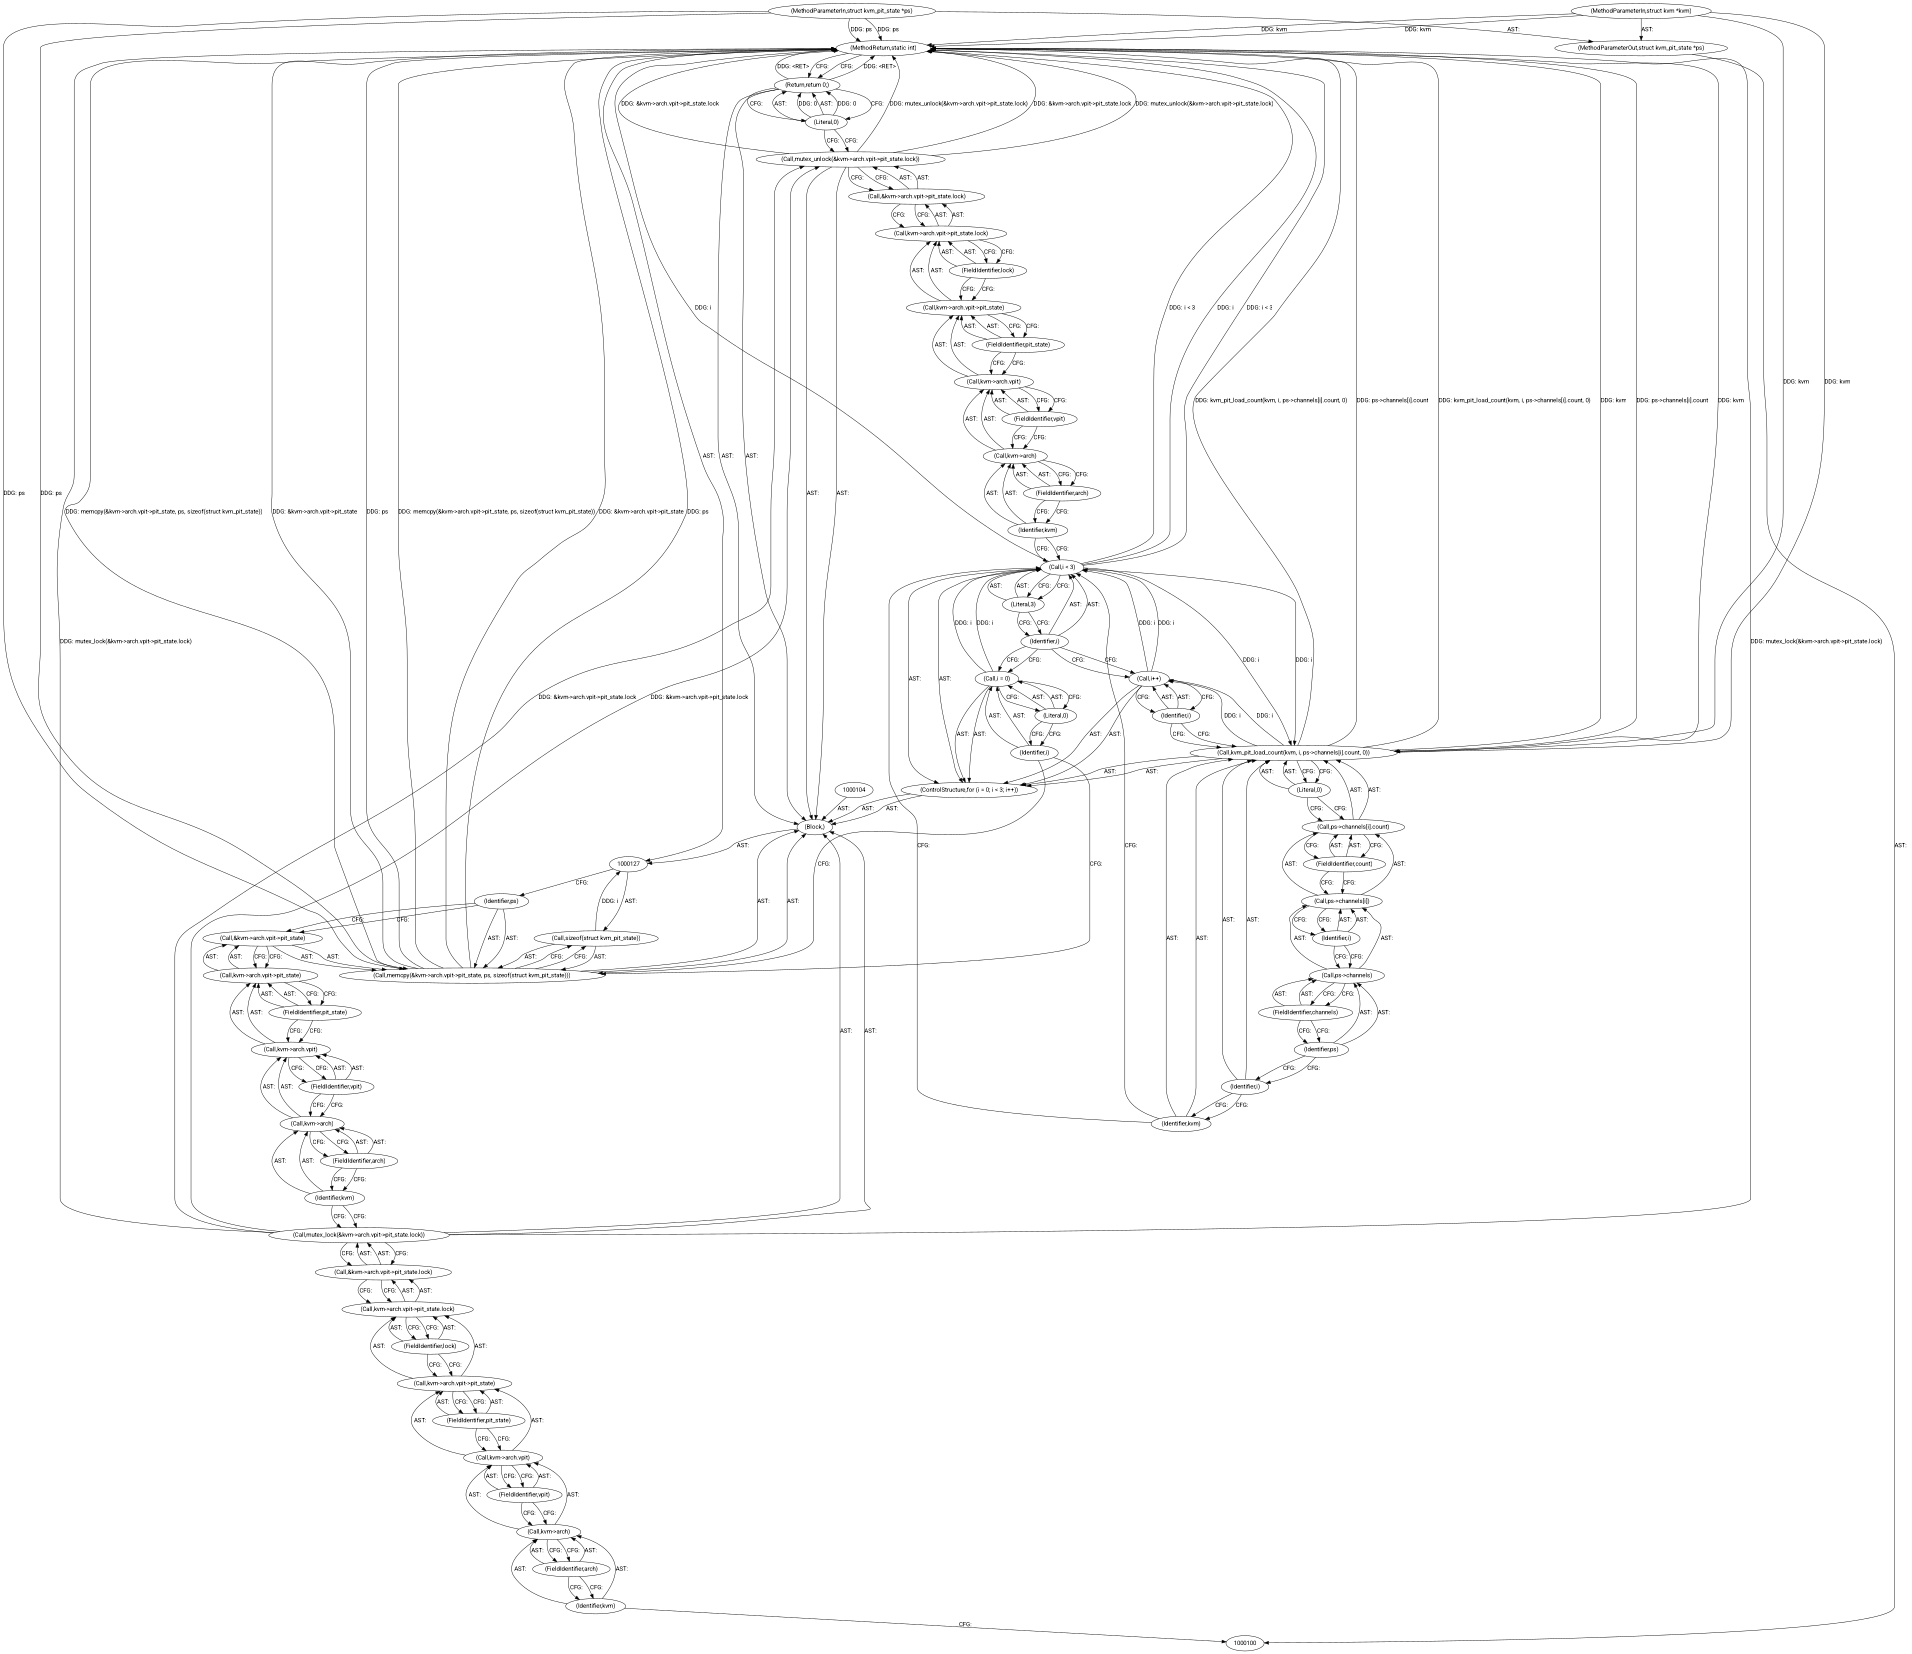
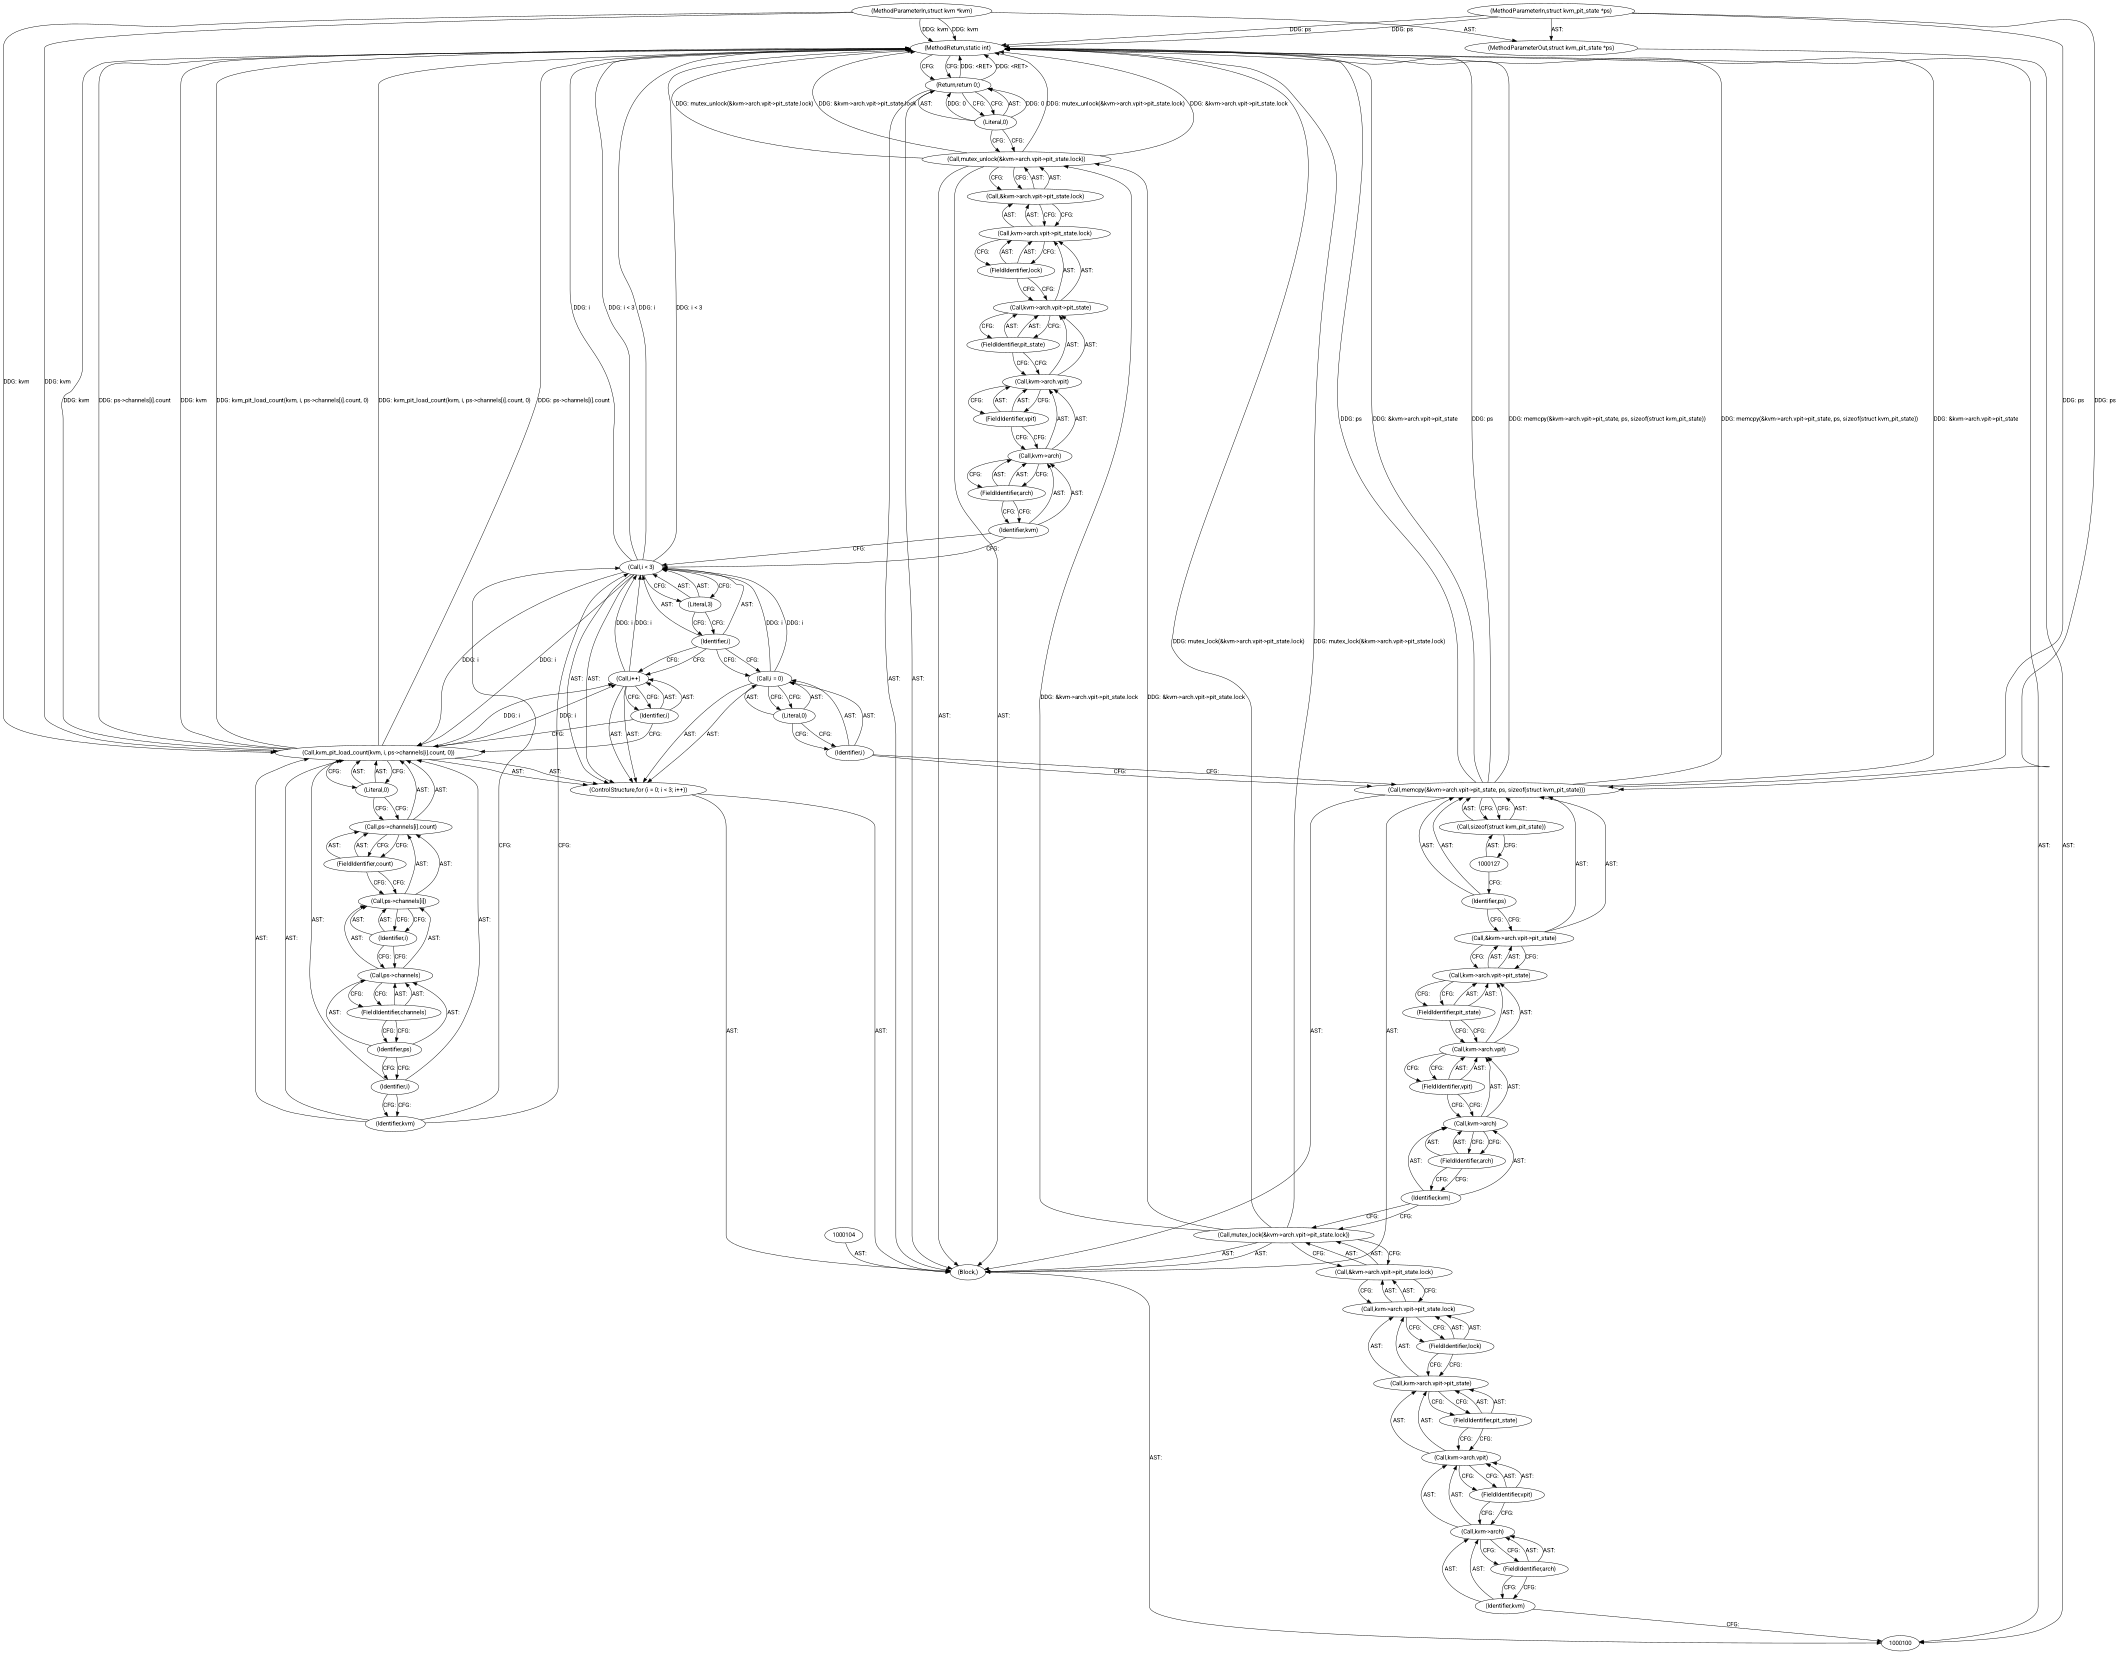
(676, 378) -> (2030, 390)
(726, 849) -> (1275, 1630)
(611, 901) -> (1512, 846)
